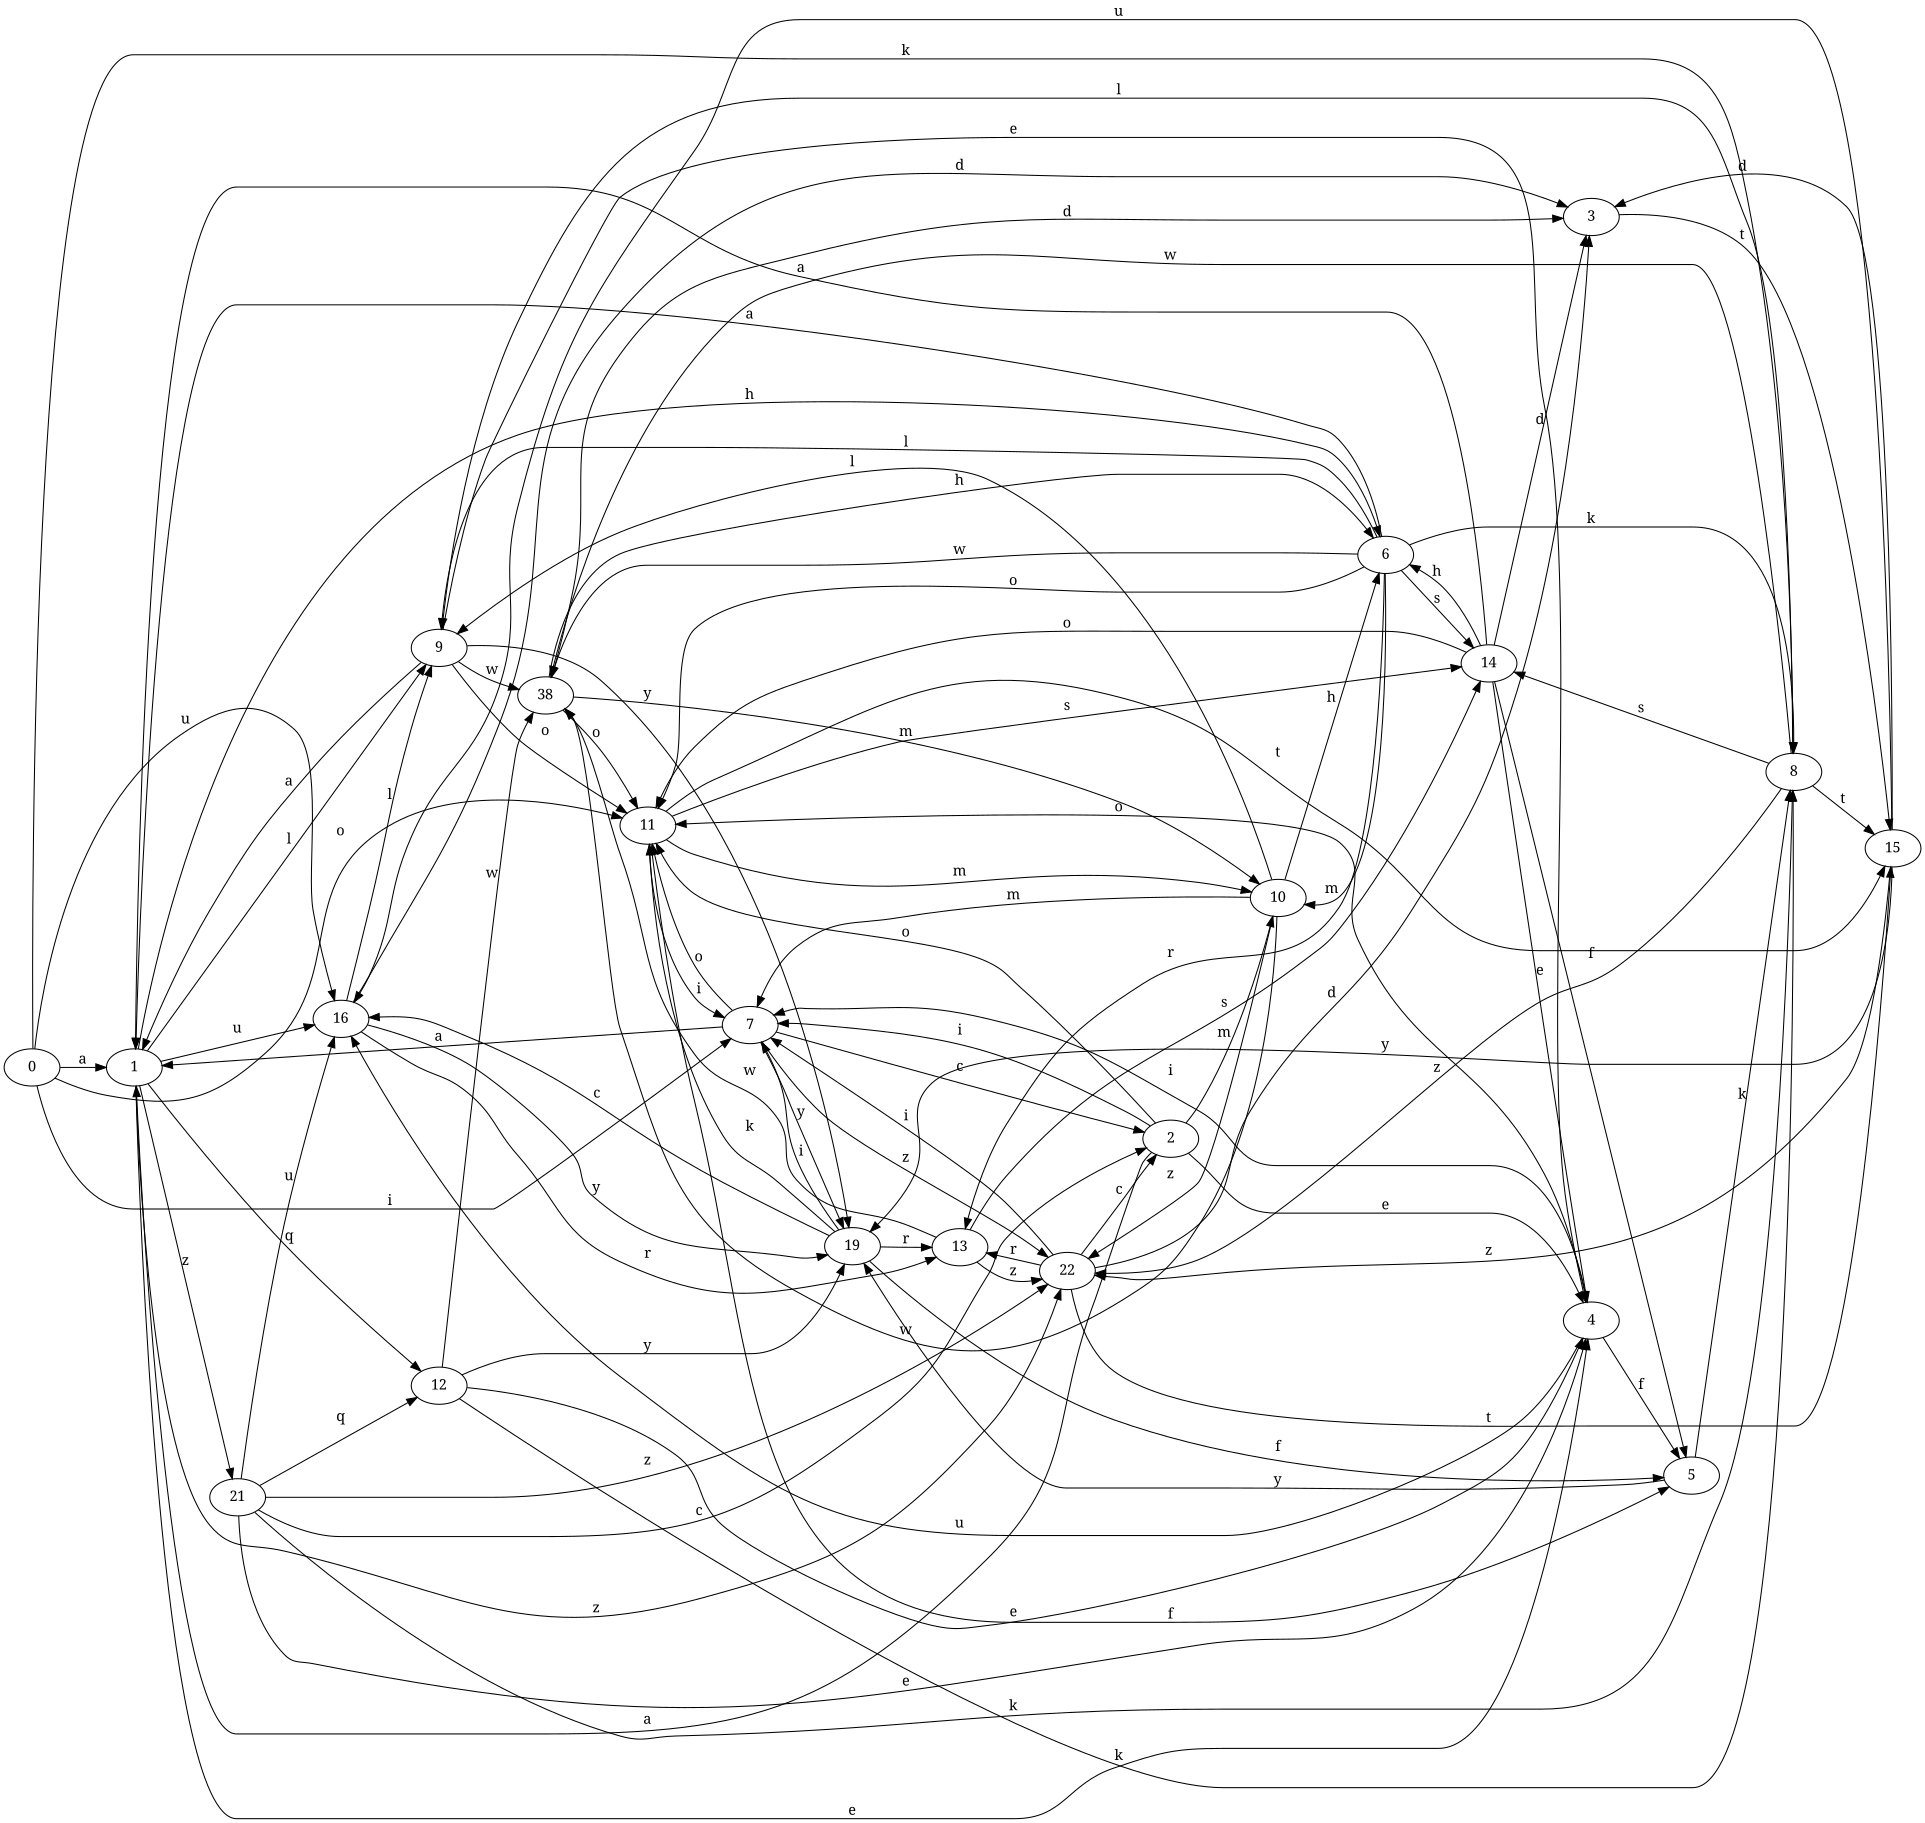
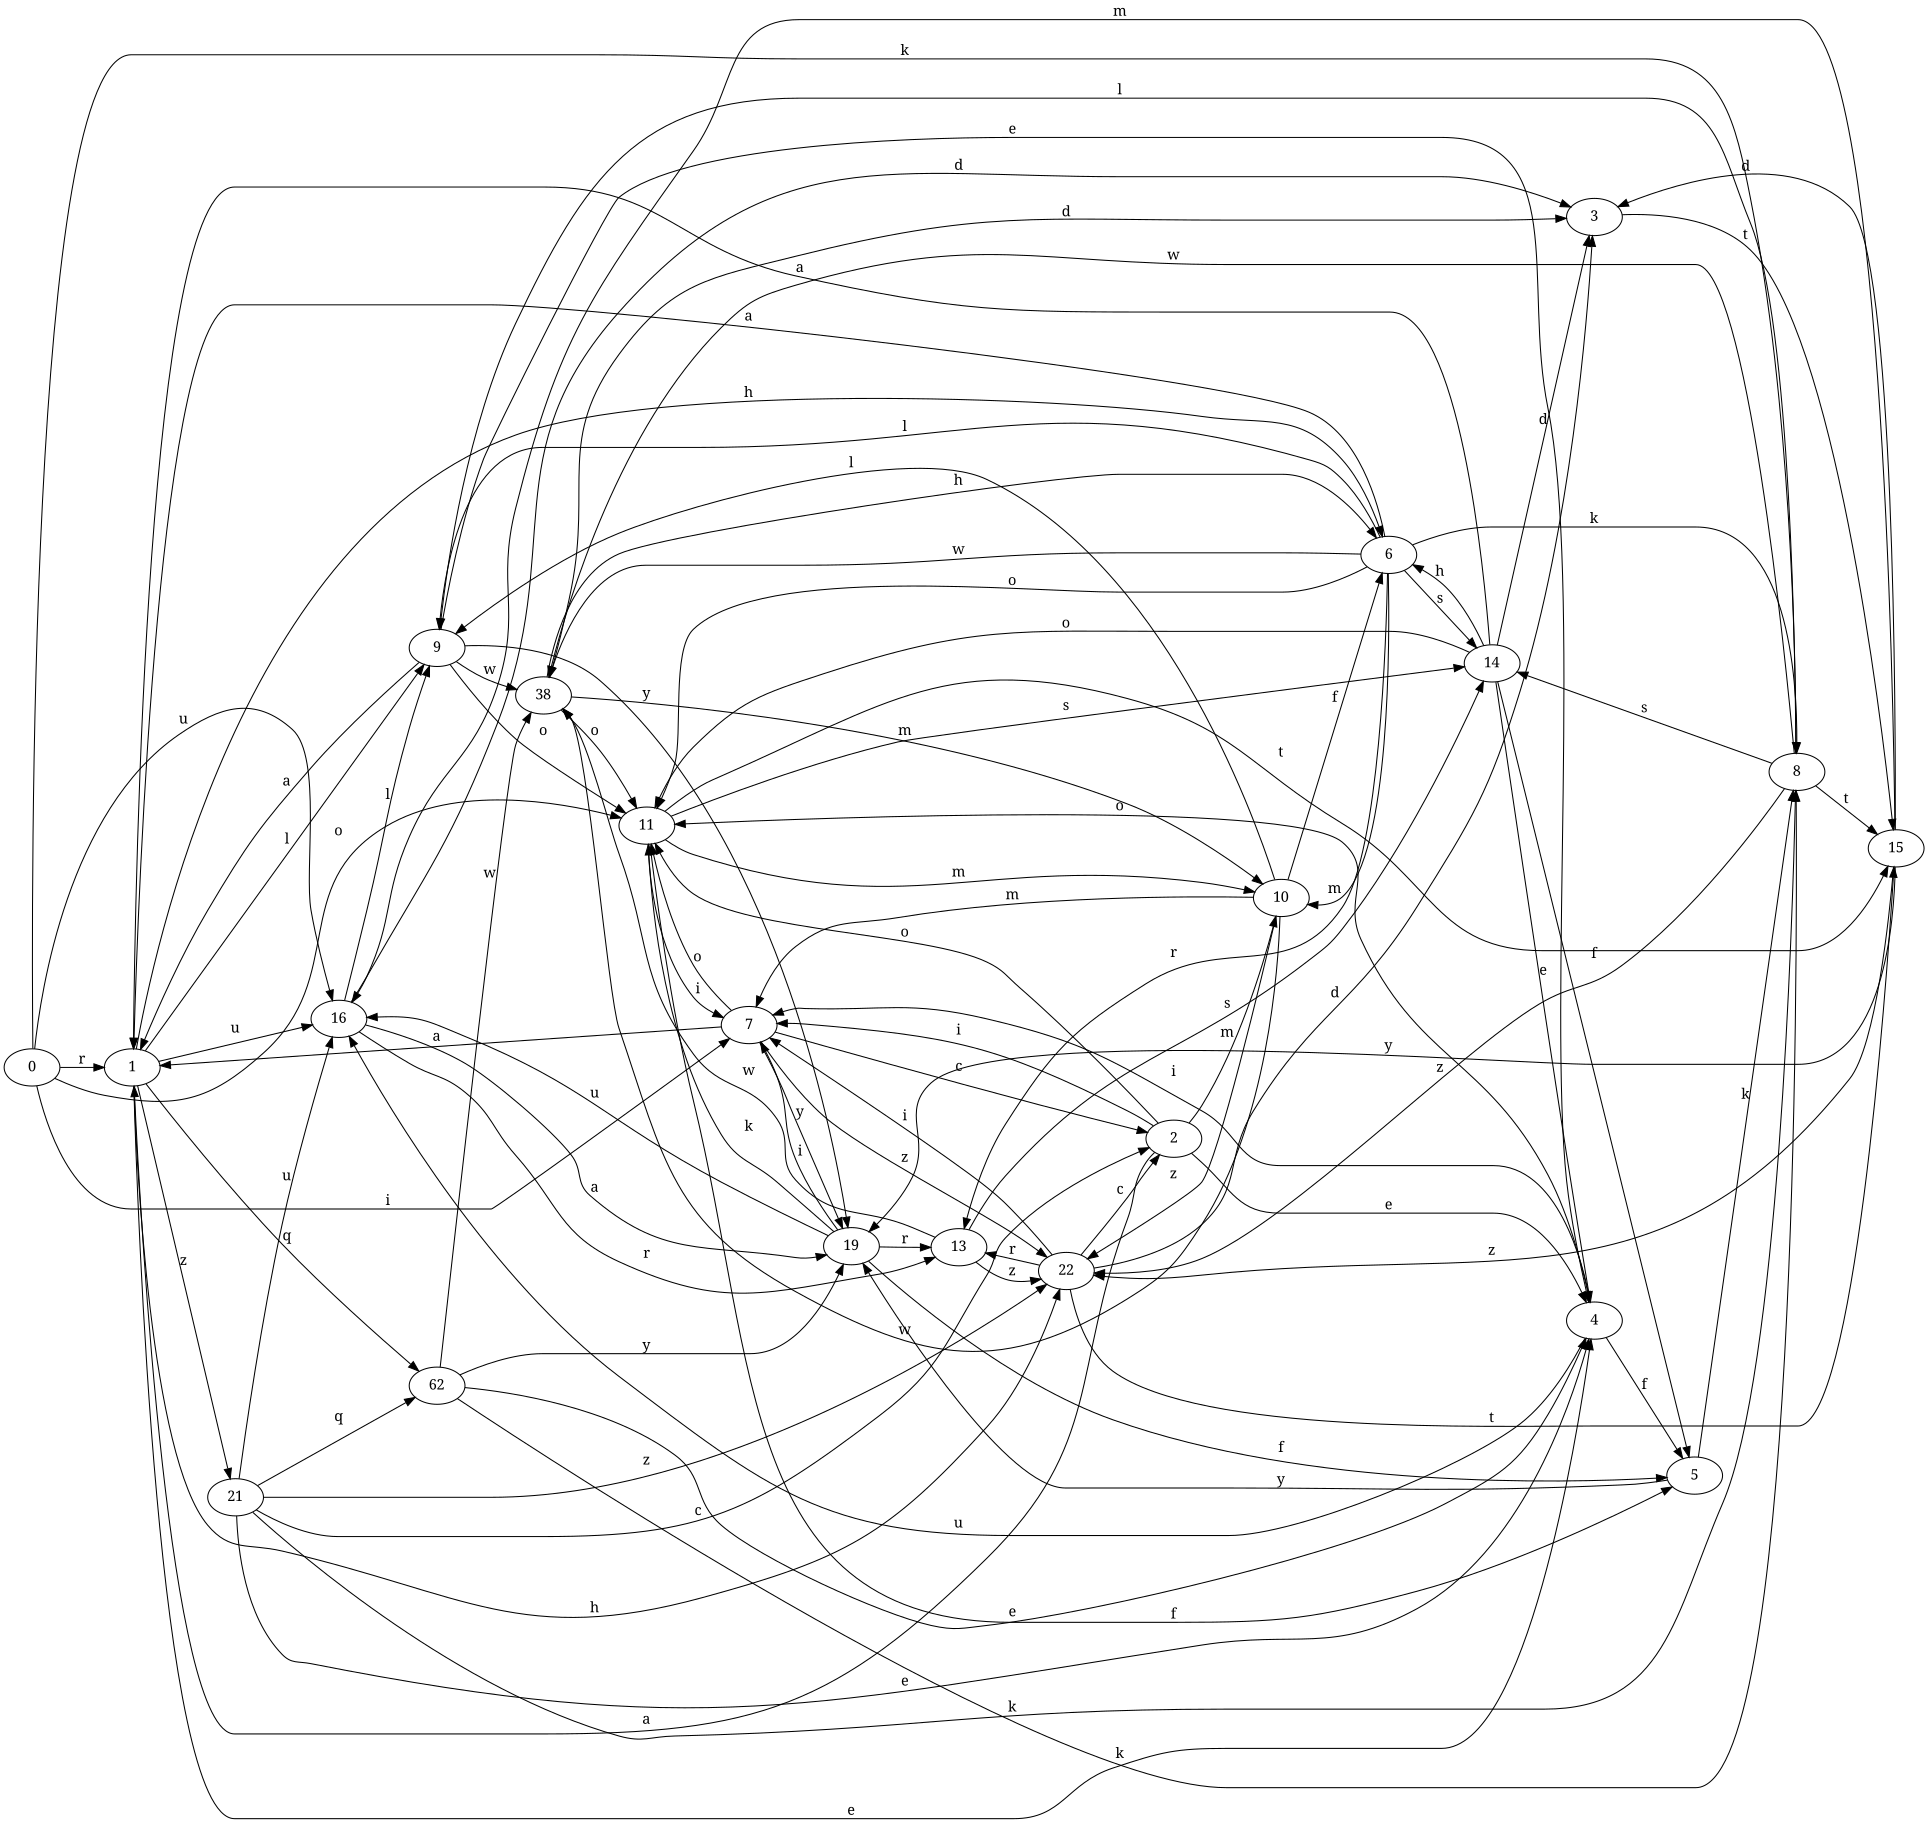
(1119, 12) -> (1120, 12)
(1332, 698) -> (1335, 698)
(83, 1060) -> (82, 1060)
(597, 1094) -> (595, 1094)
(597, 1188) -> (595, 1188)
(439, 1386) -> (437, 1386)
(597, 1608) -> (595, 1608)
